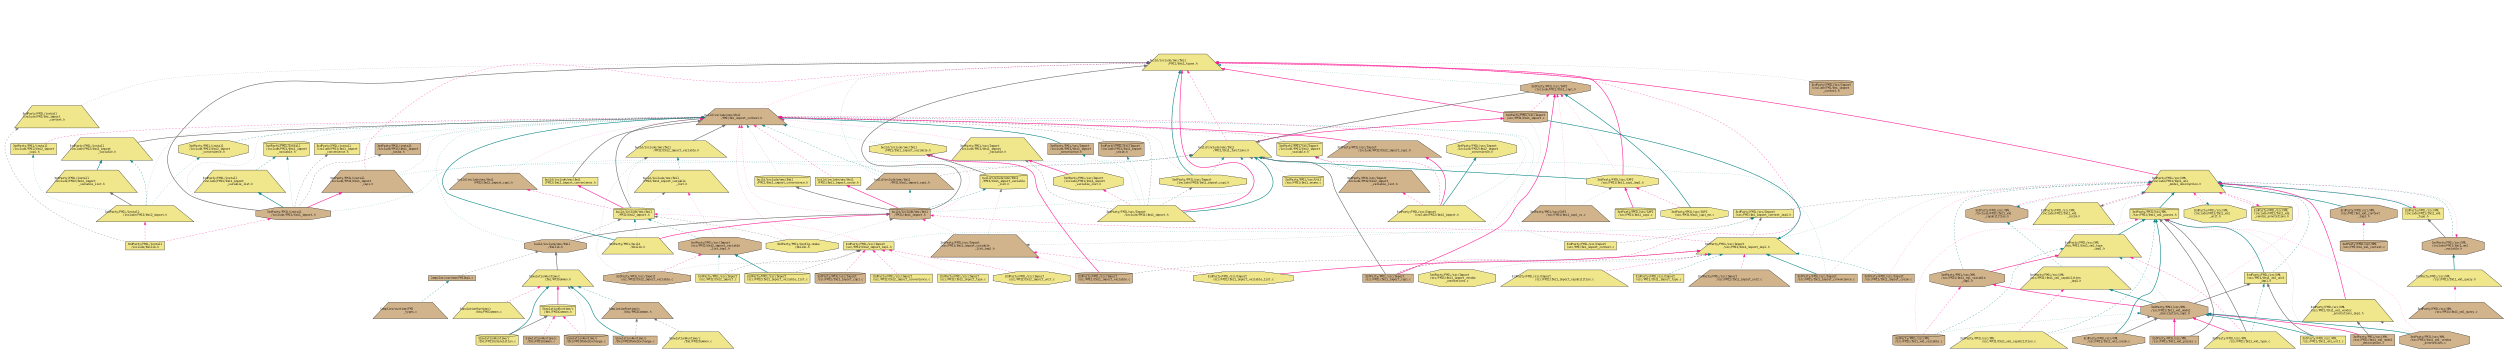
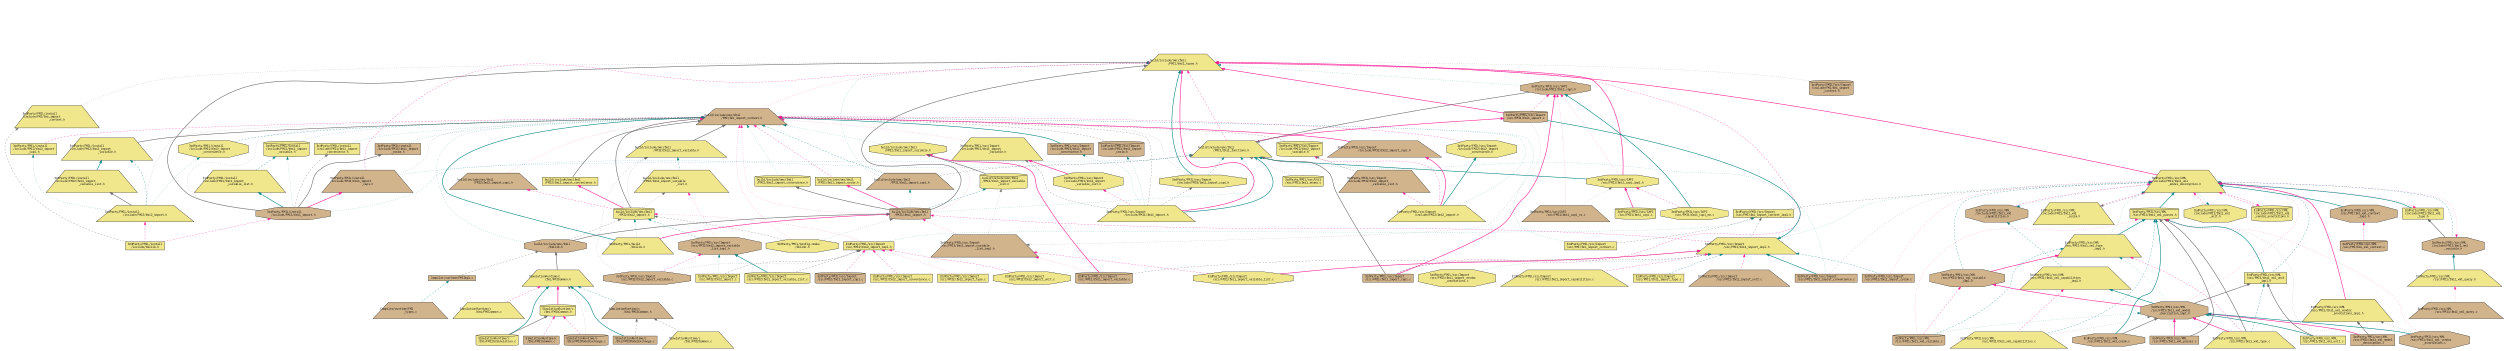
(327, 165) -> (327, 165)
